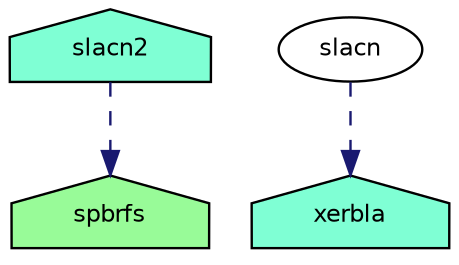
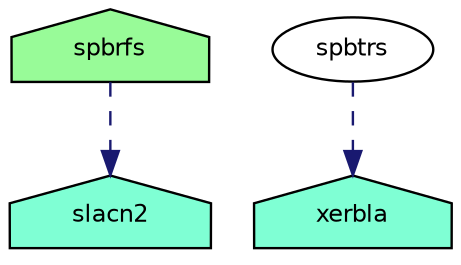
(350, 49) -> (353, 49)
(110, 117) -> (110, 117)
